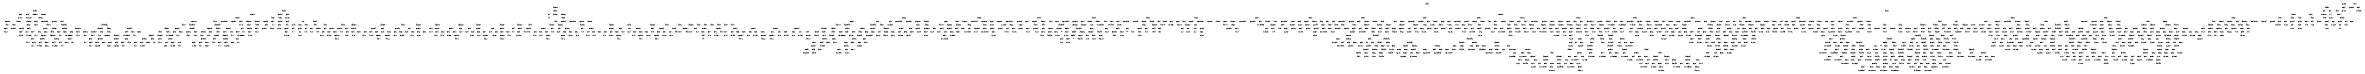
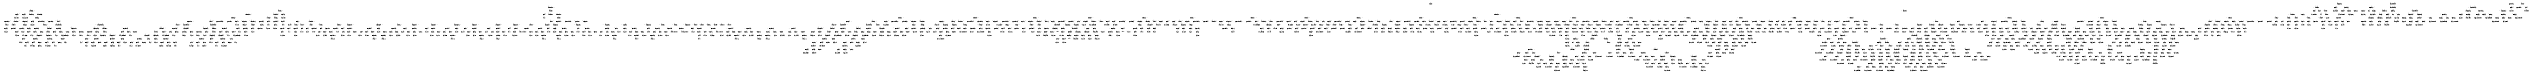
(1373, 32) -> none
